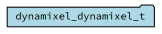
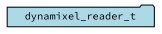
(81, 17) -> (81, 17)
